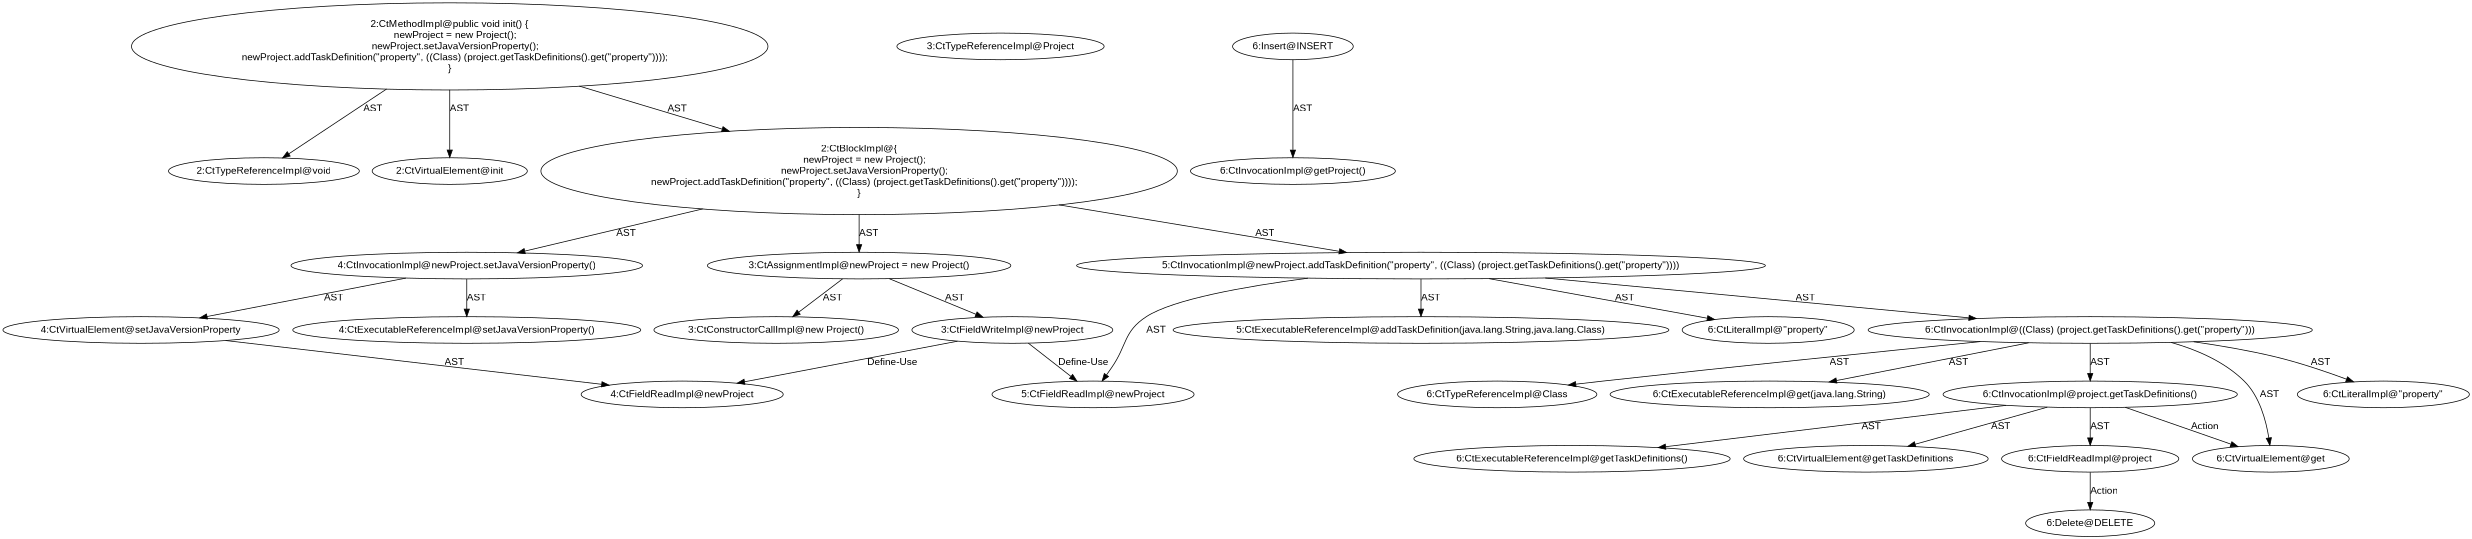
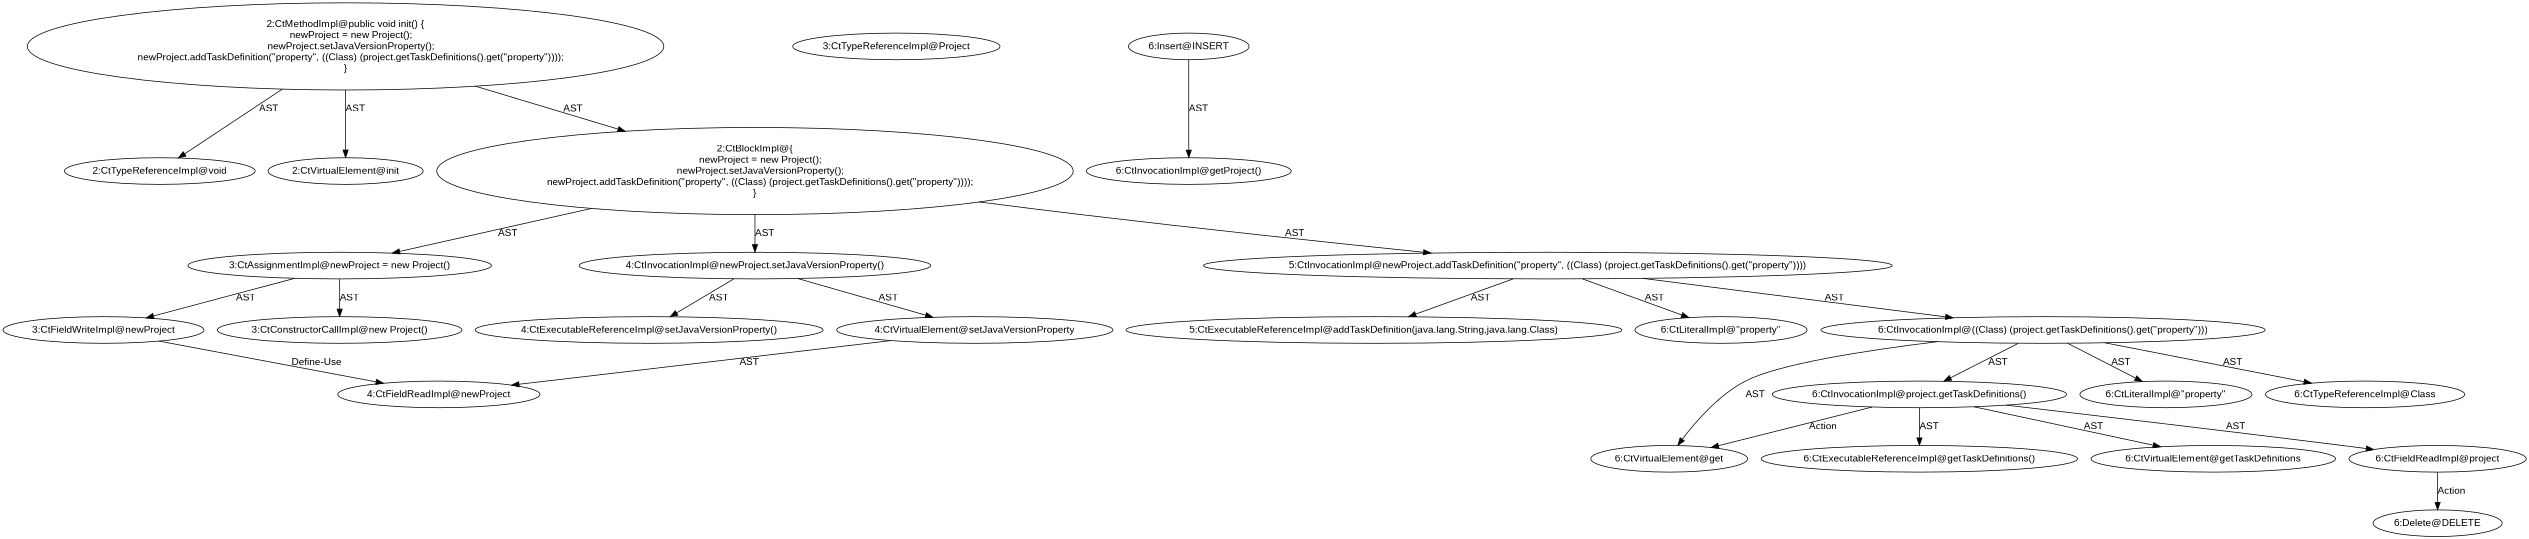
(1093, 394) -> none
(1770, 394) -> none
